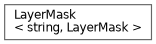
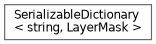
(78, 22) -> (78, 22)
